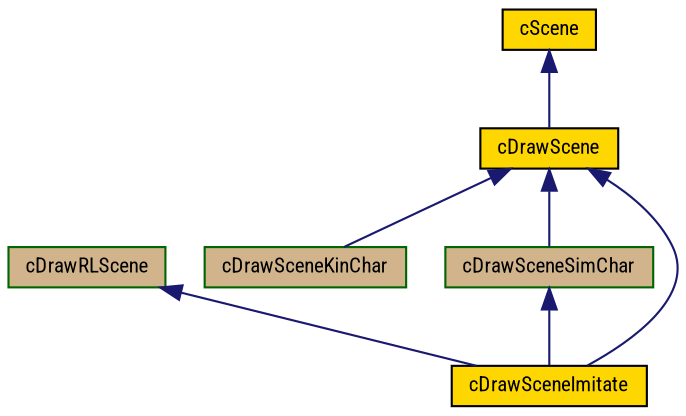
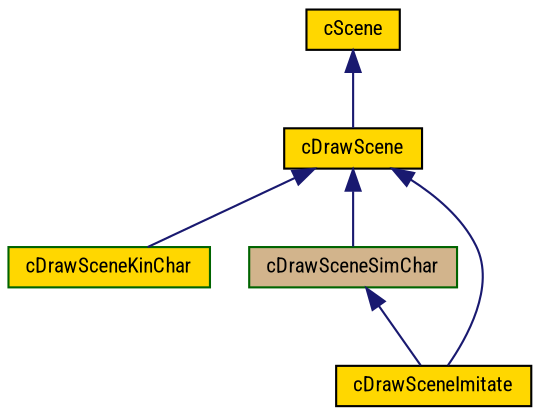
(87, 267) -> none
(305, 267) -> (109, 267)
